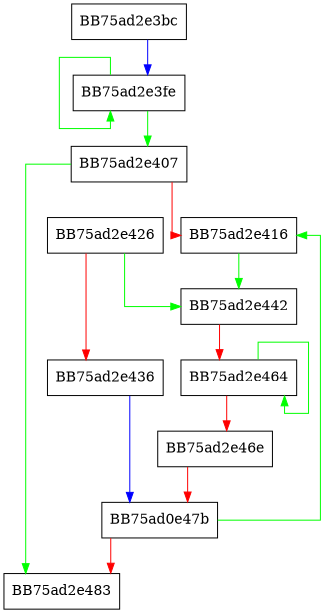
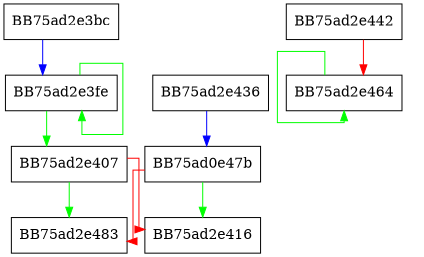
(105, 235) -> none
(239, 266) -> none
(215, 449) -> none
